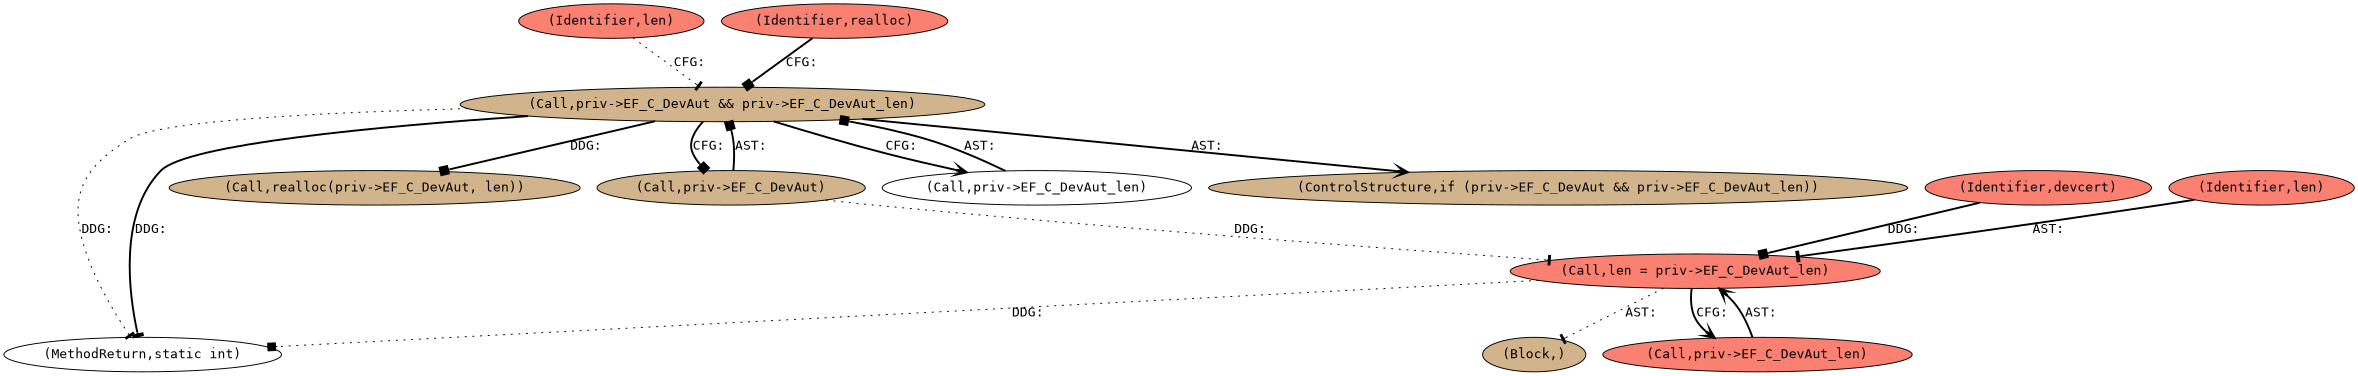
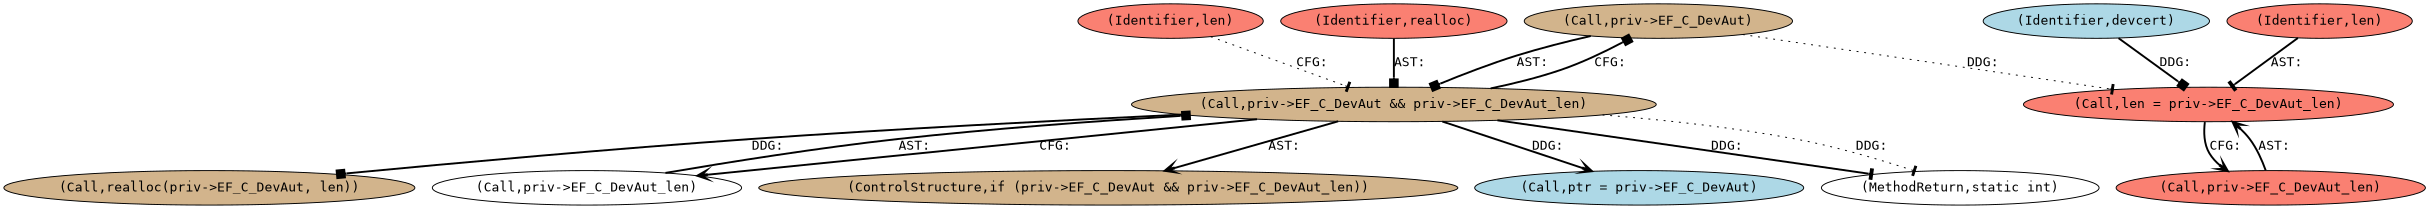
(806, 63) -> (1414, 63)
none -> (1639, 188)
(2038, 188) -> (2096, 21)
(908, 313) -> none
(1534, 355) -> none
